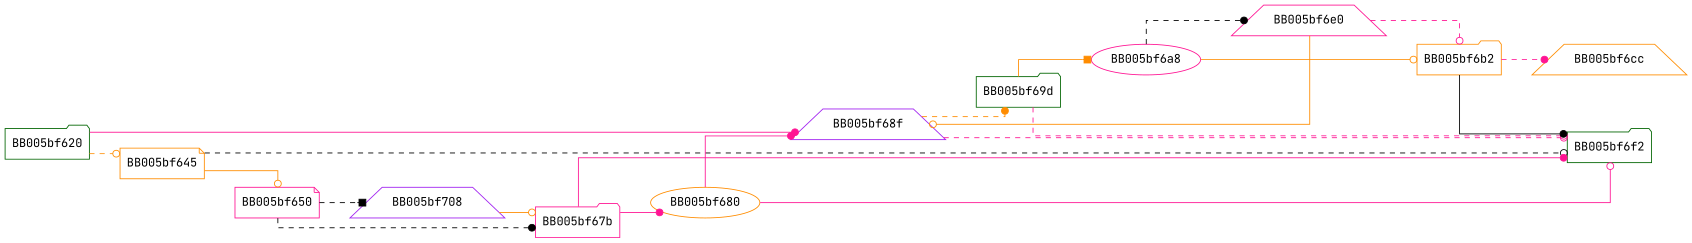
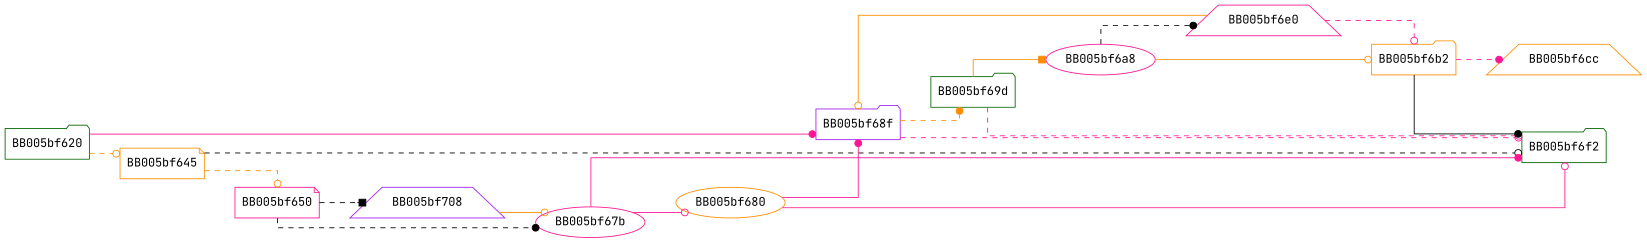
(868, 124) -> (858, 124)
(246, 171) -> (246, 171)
(638, 212) -> (657, 212)
(578, 222) -> (590, 222)
